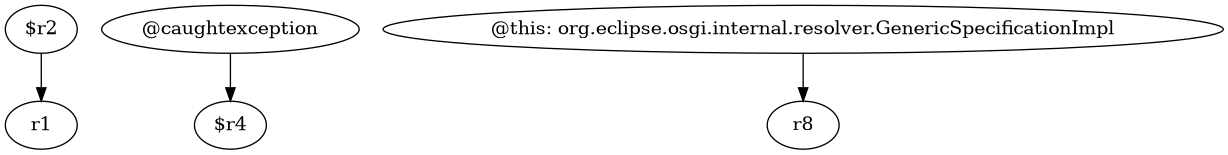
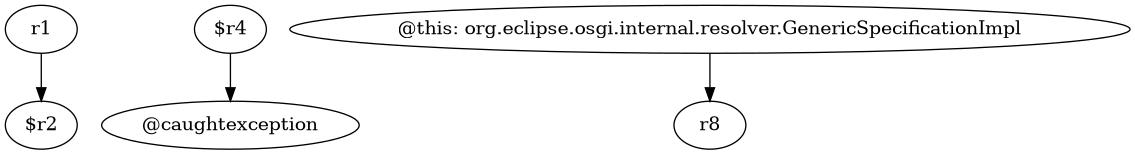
(41, 71) -> (41, 71)
(230, 71) -> (230, 71)
